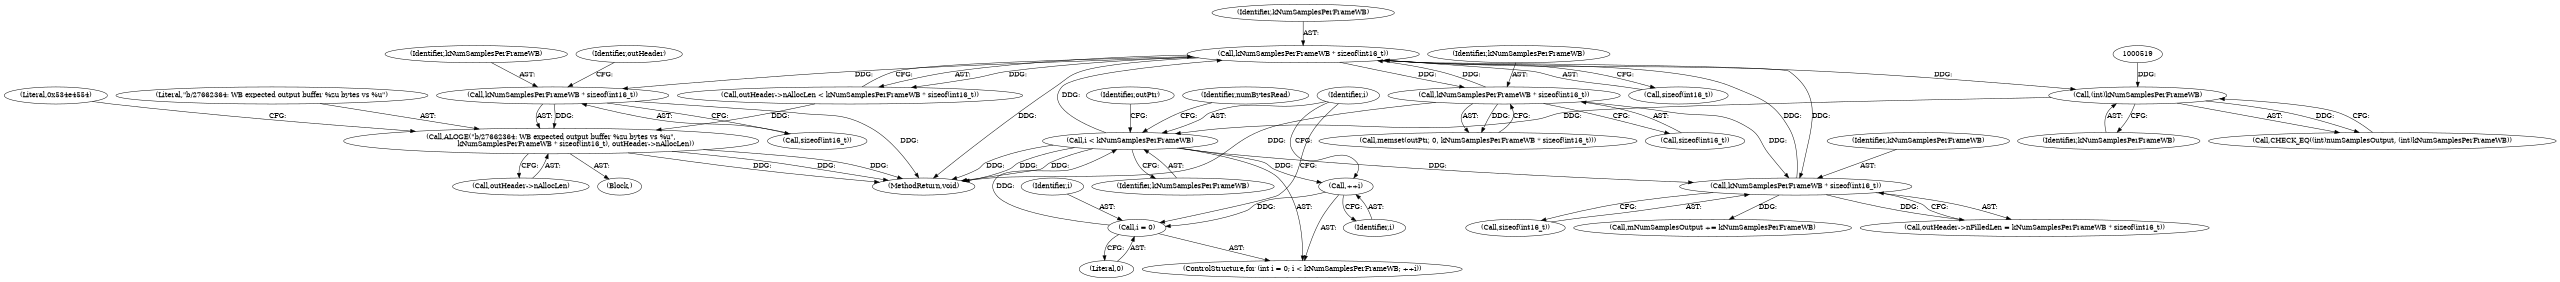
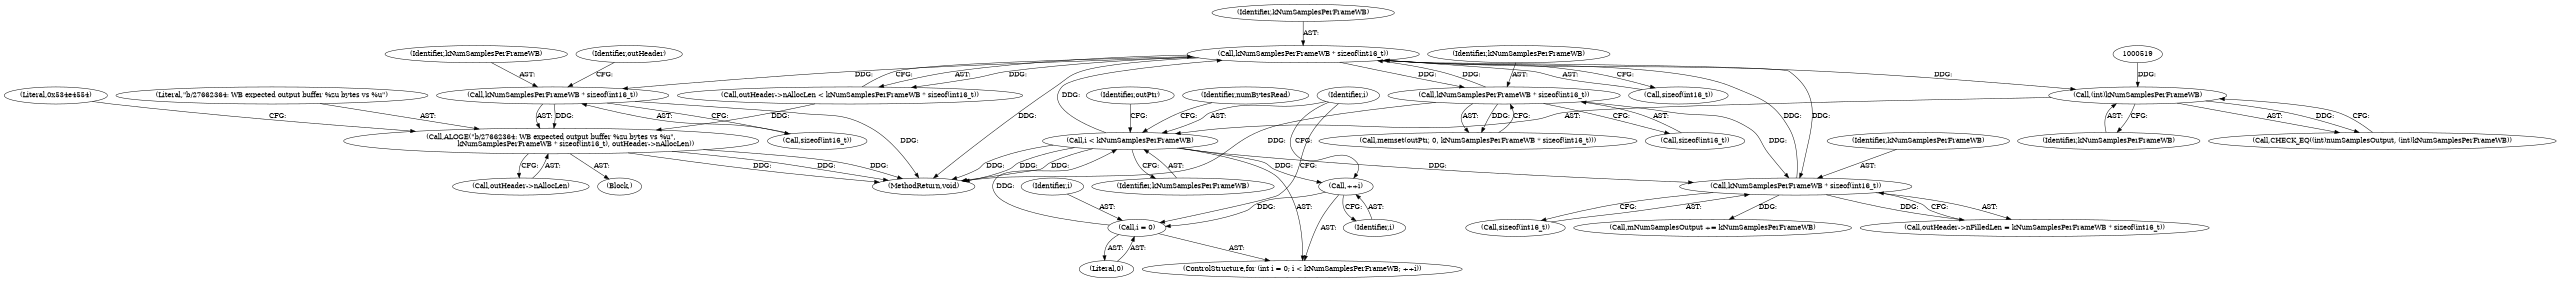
(1574, 116) -> (1574, 116)
(1117, 249) -> (1117, 249)
